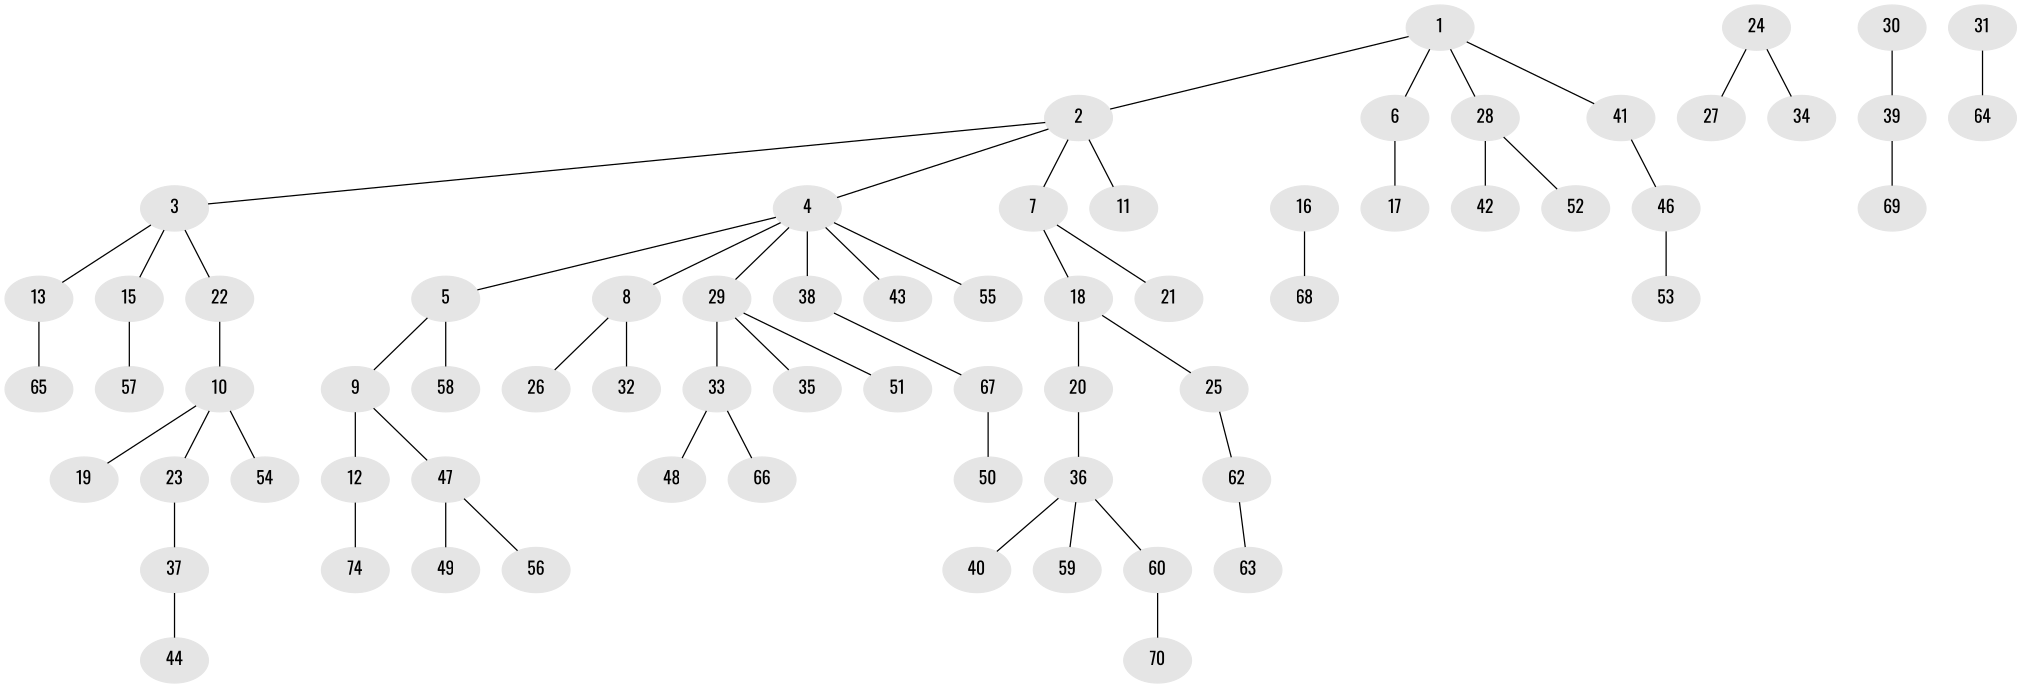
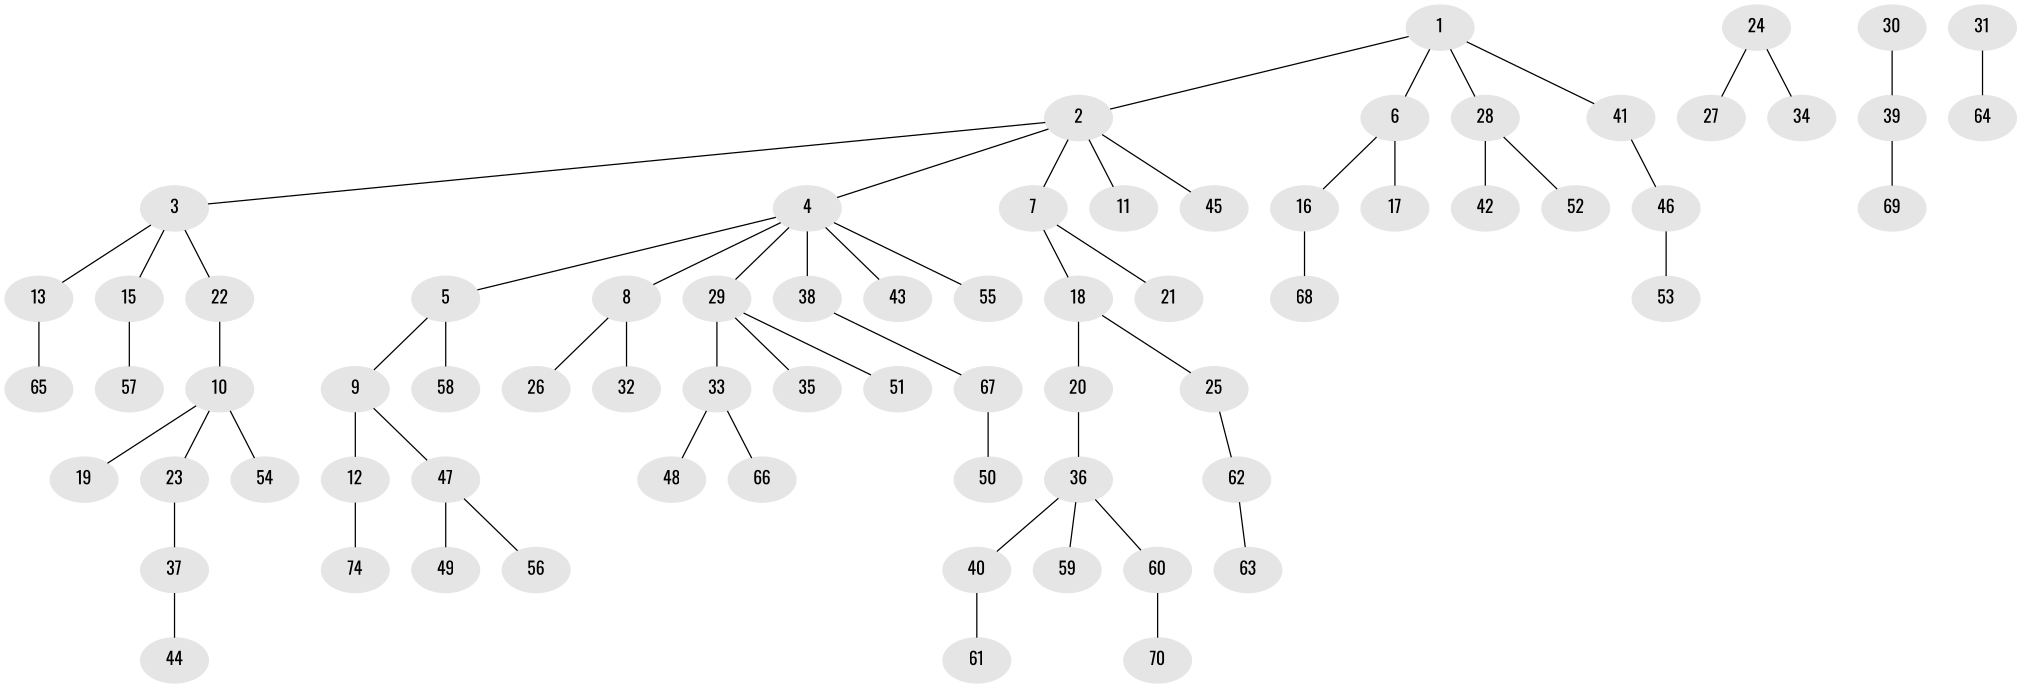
none -> (1350, 163)
none -> (1214, 208)
none -> (977, 660)
